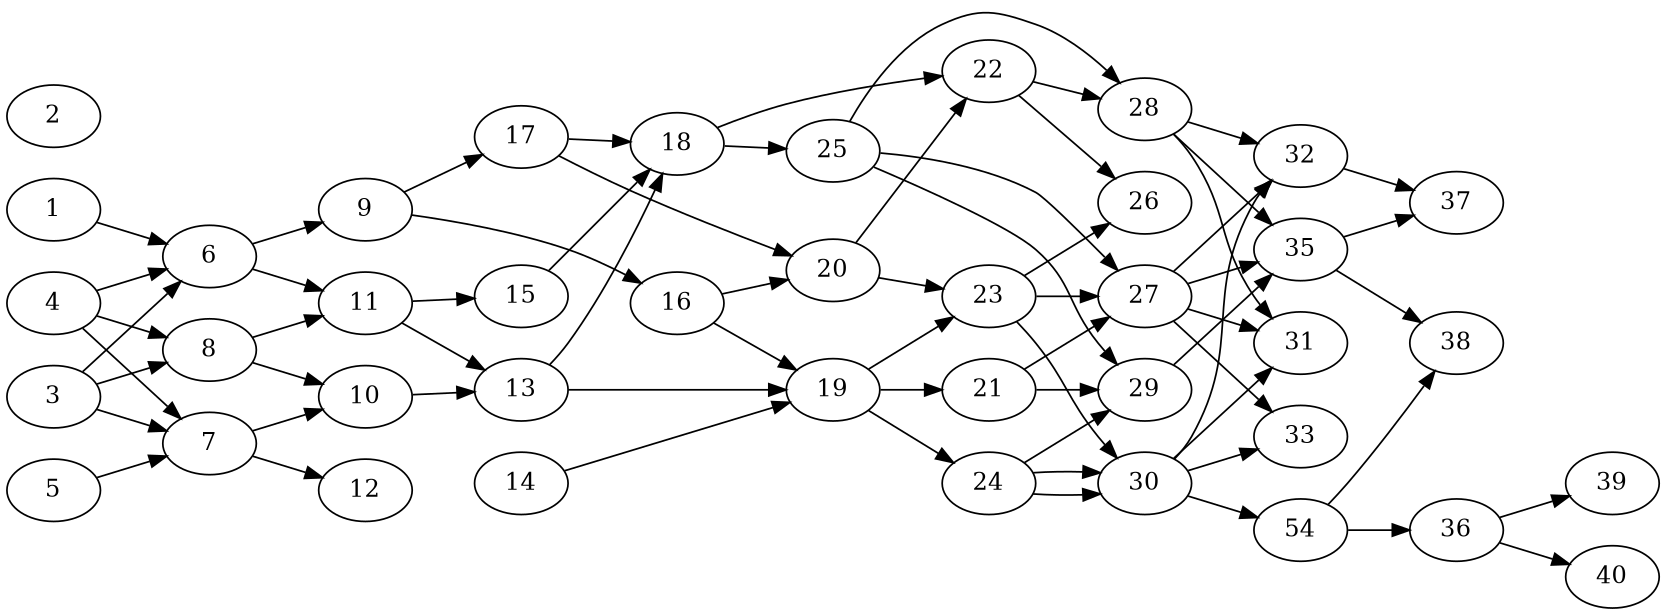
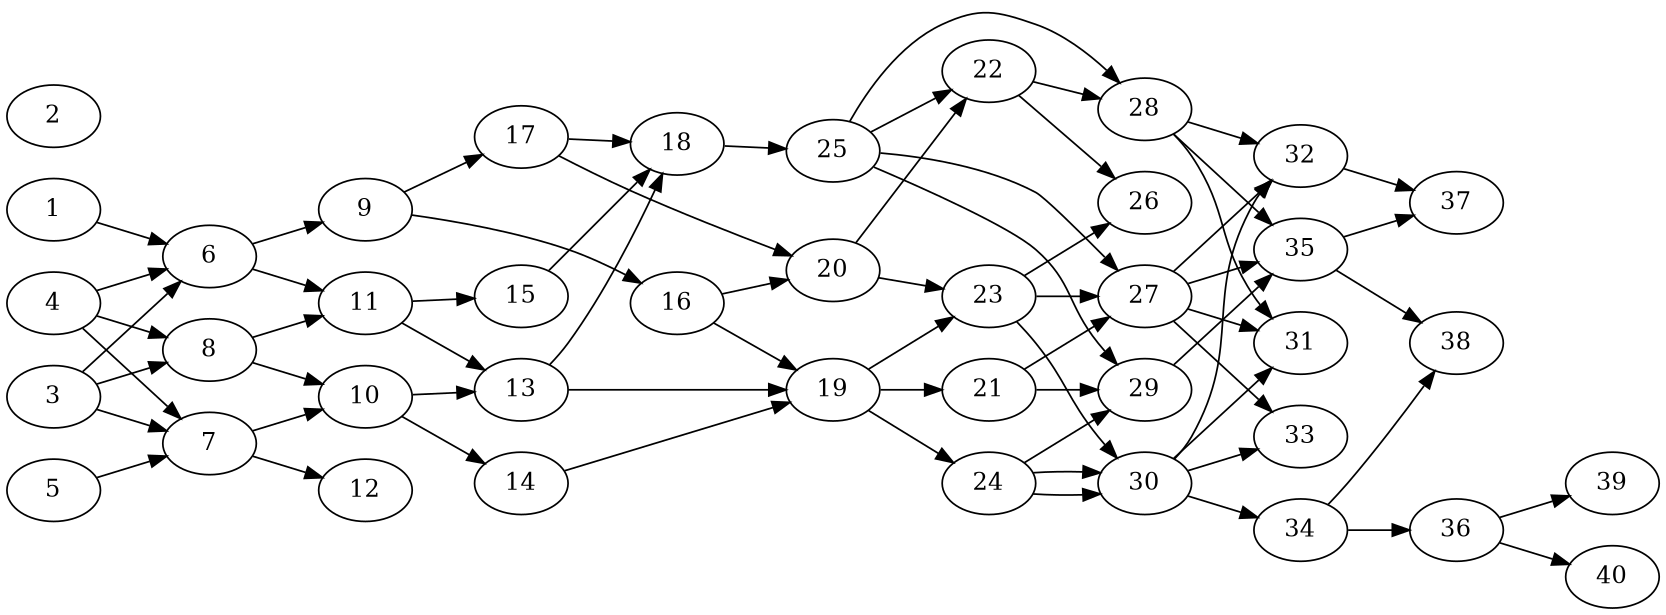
(819, 96) -> (903, 115)
none -> (435, 436)
(1301, 530) -> (1301, 530)
